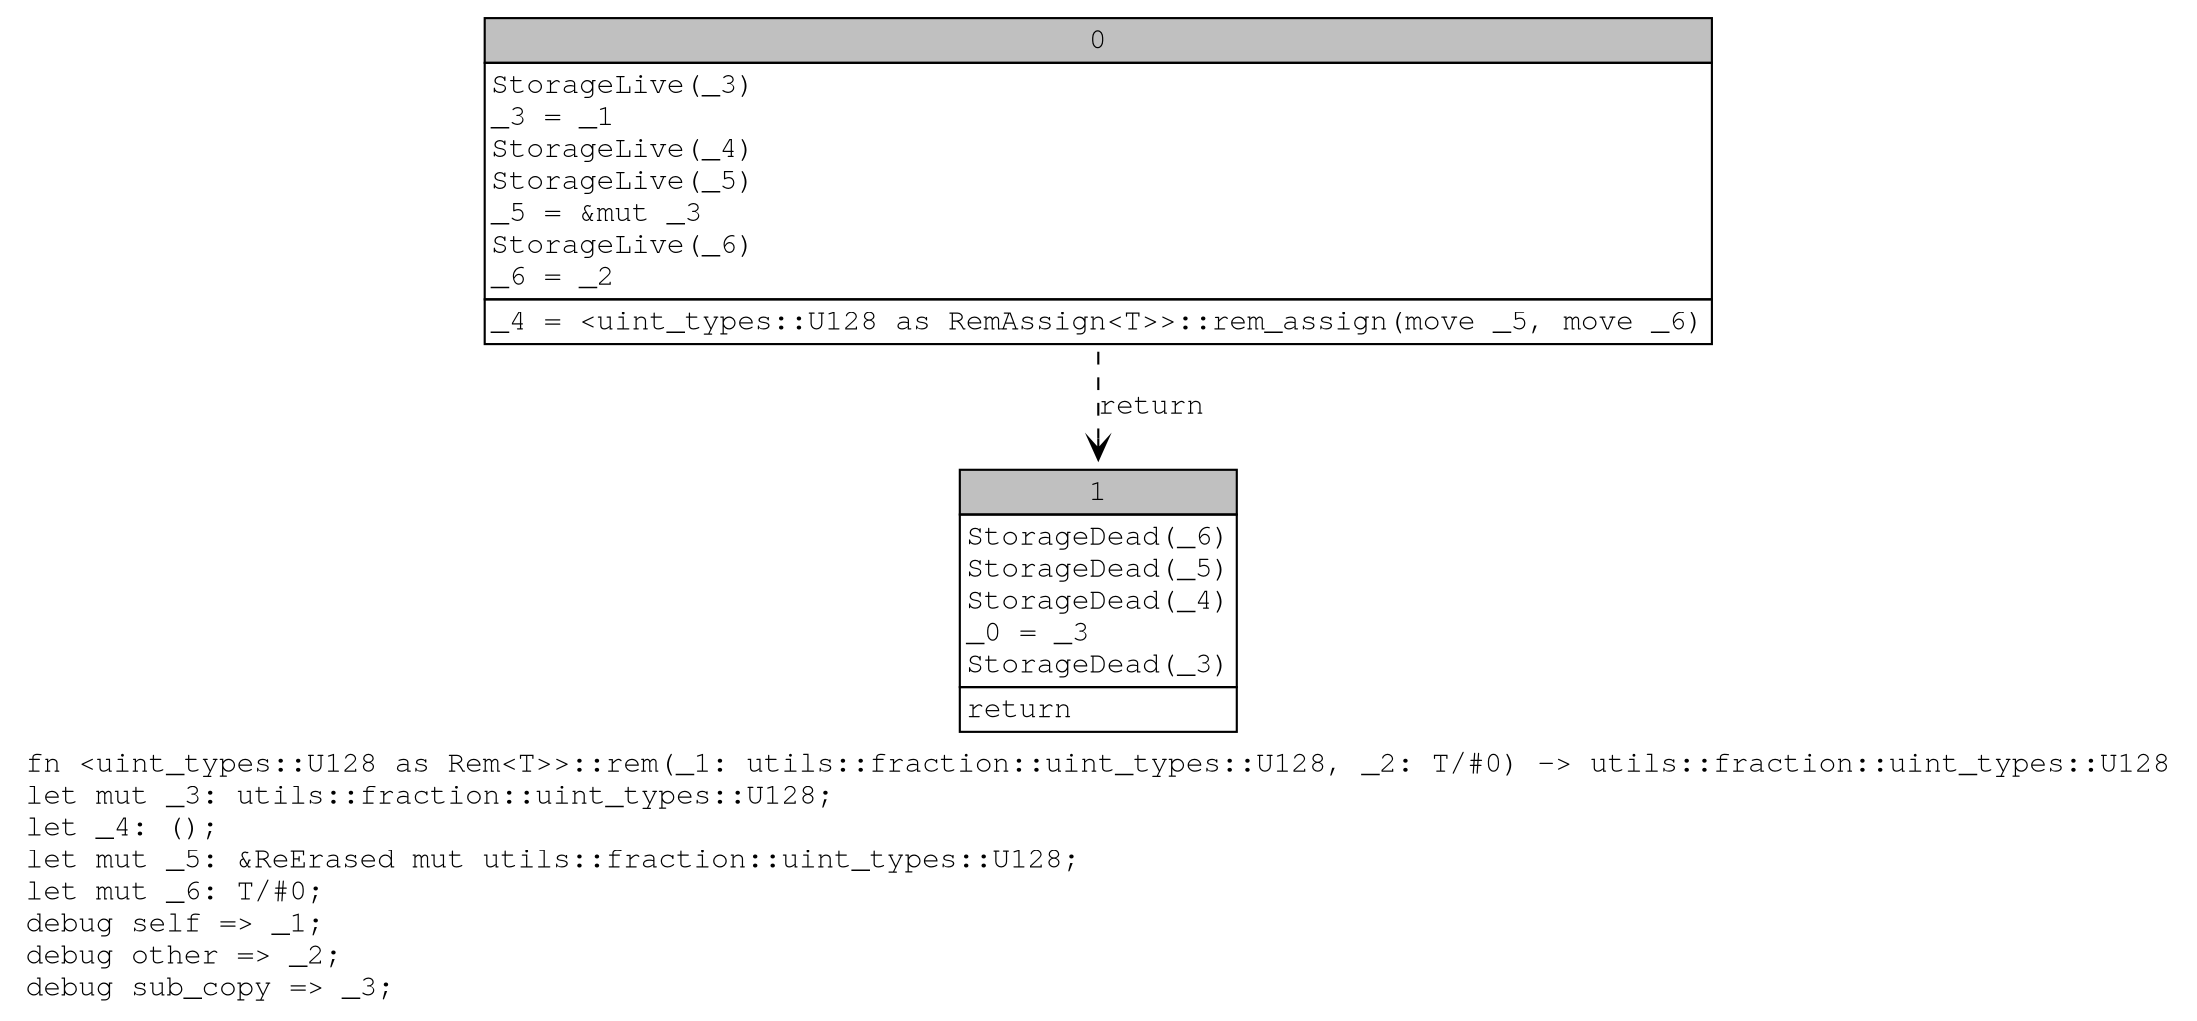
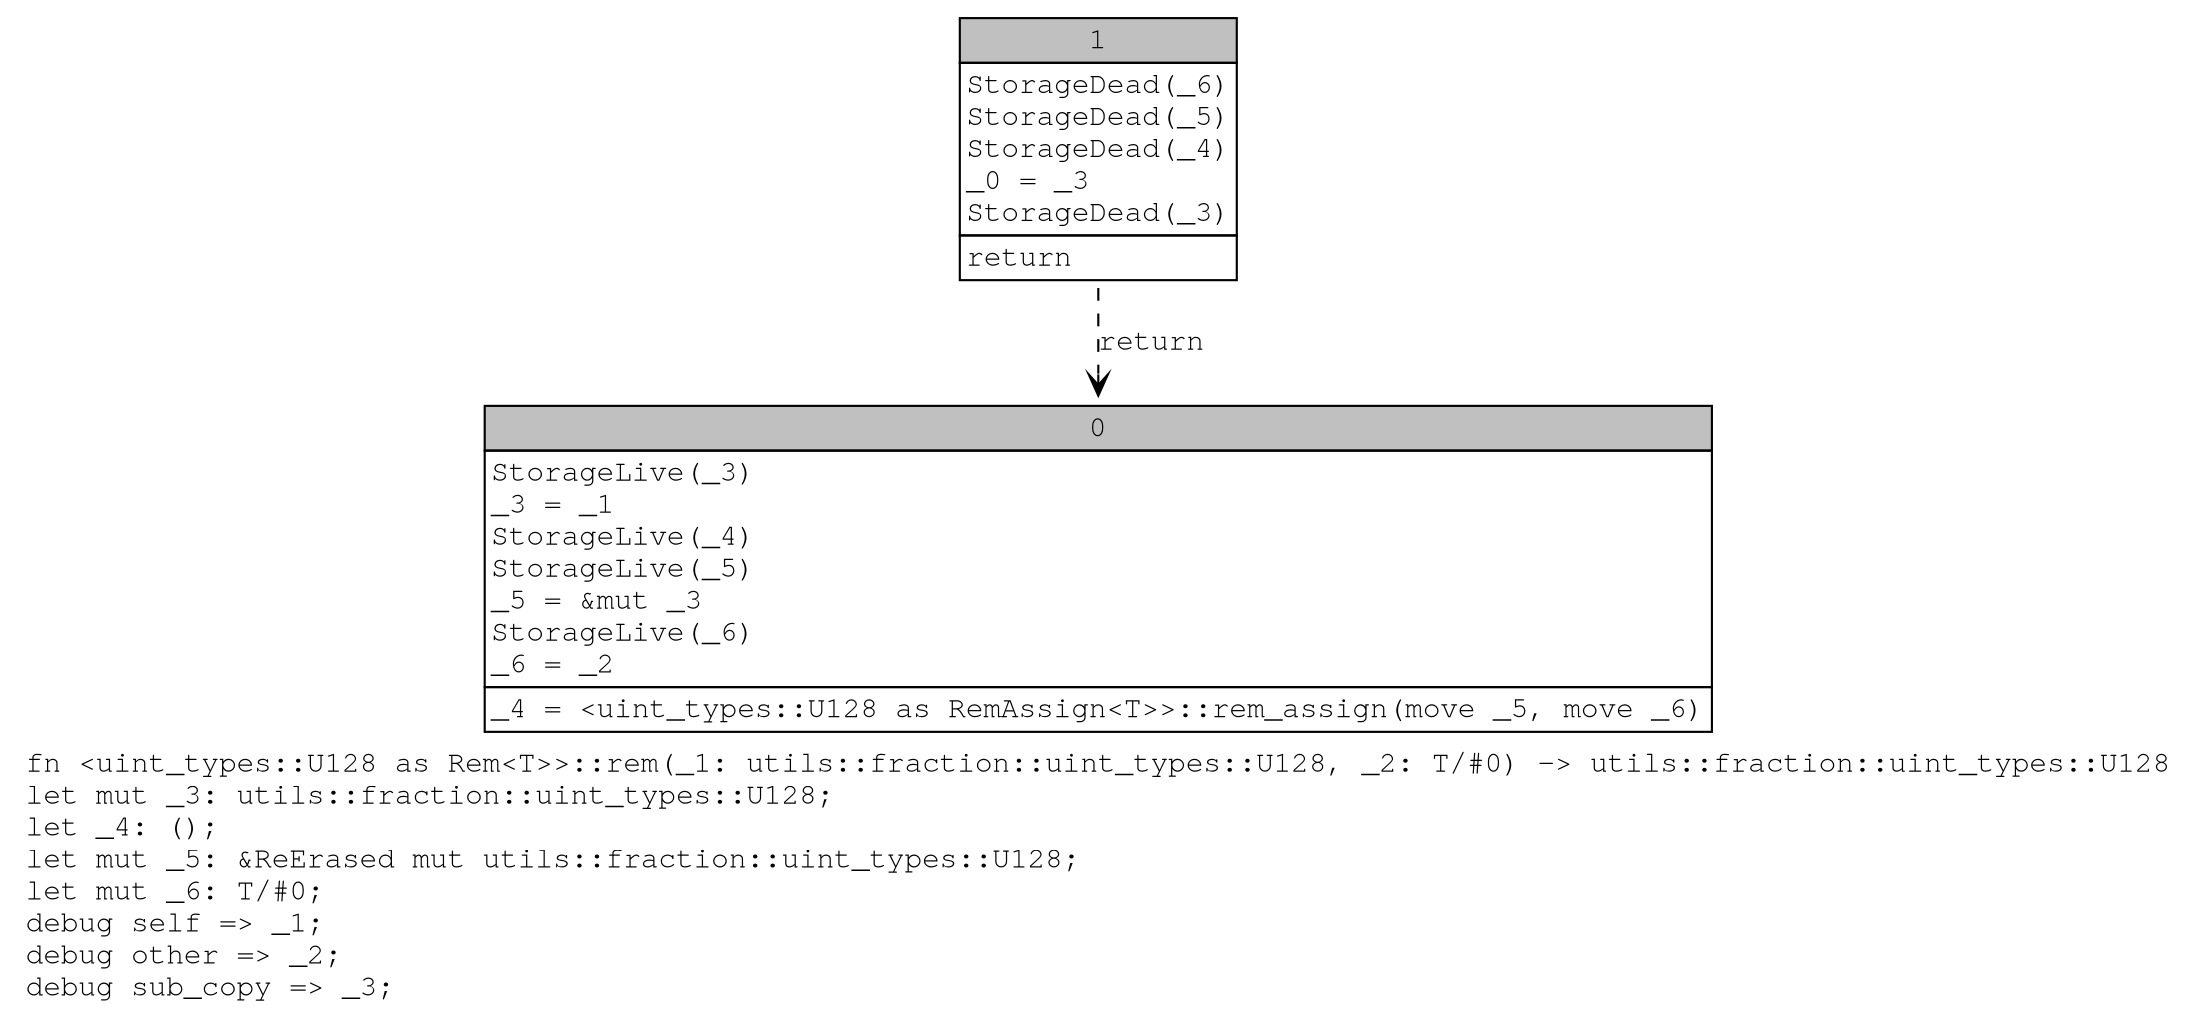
(1098, 395) -> (1098, 331)
